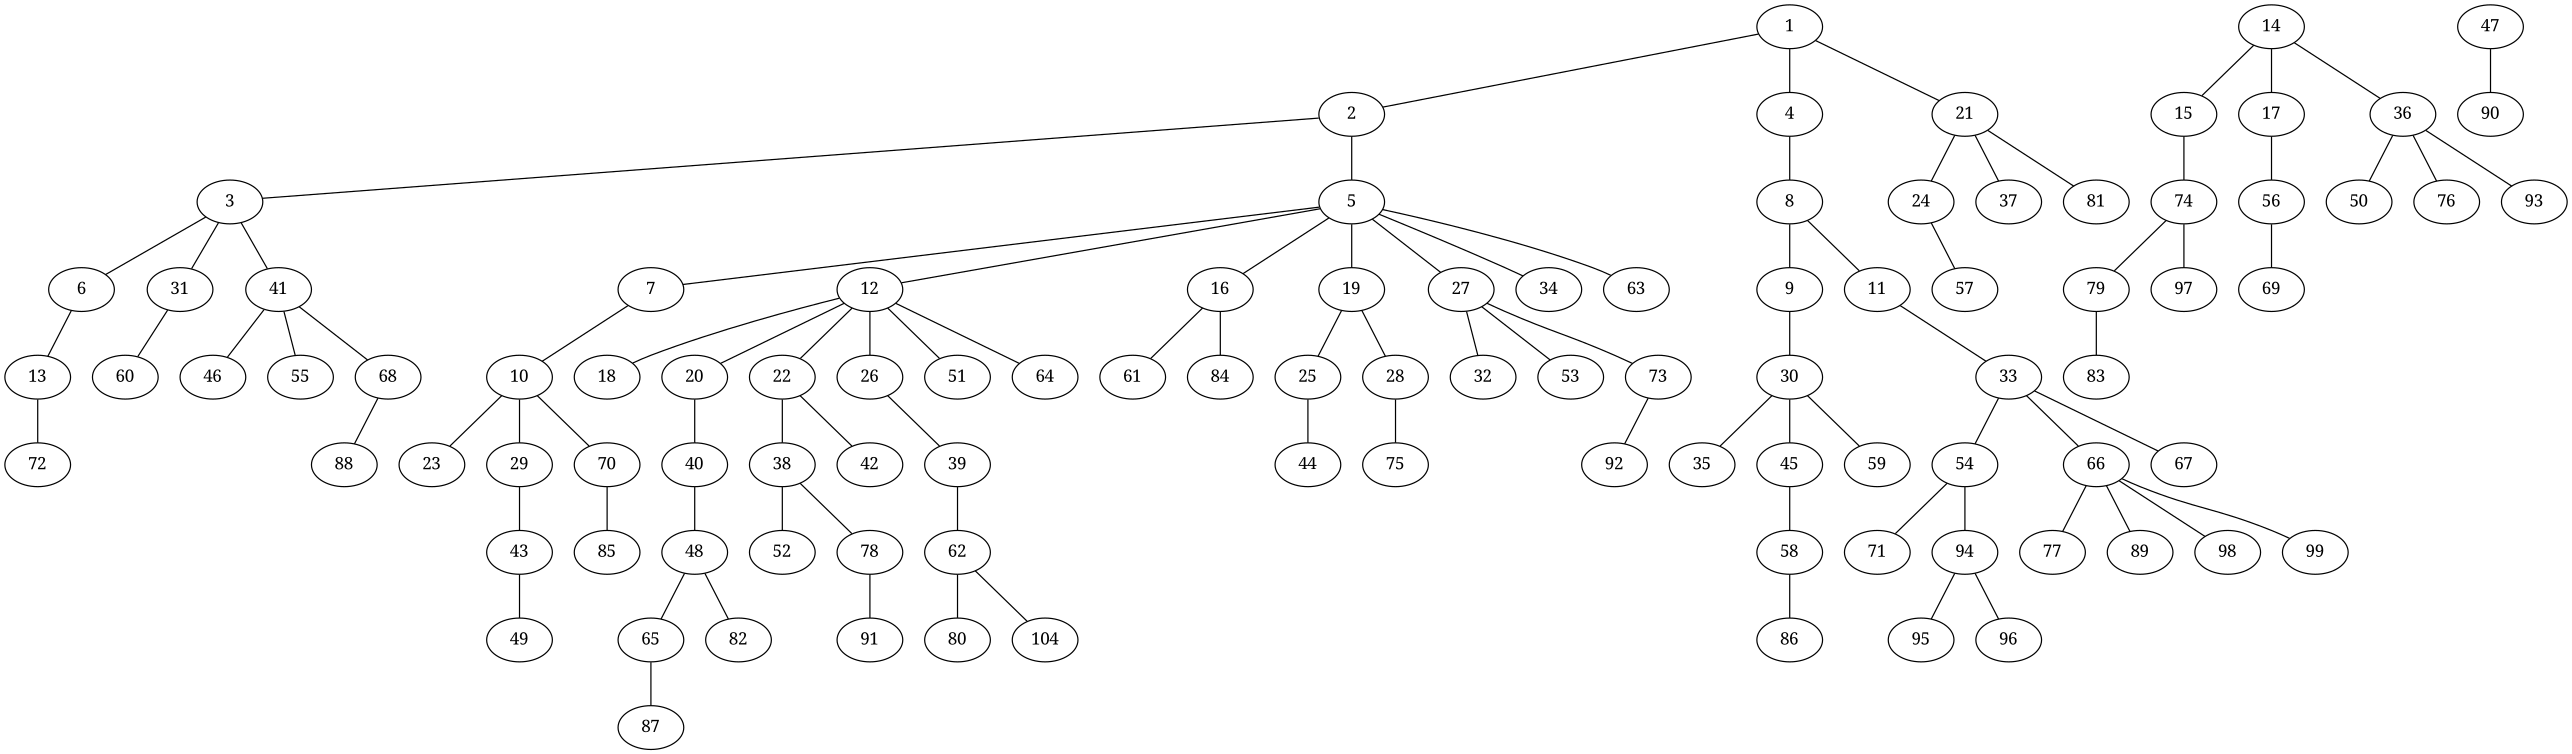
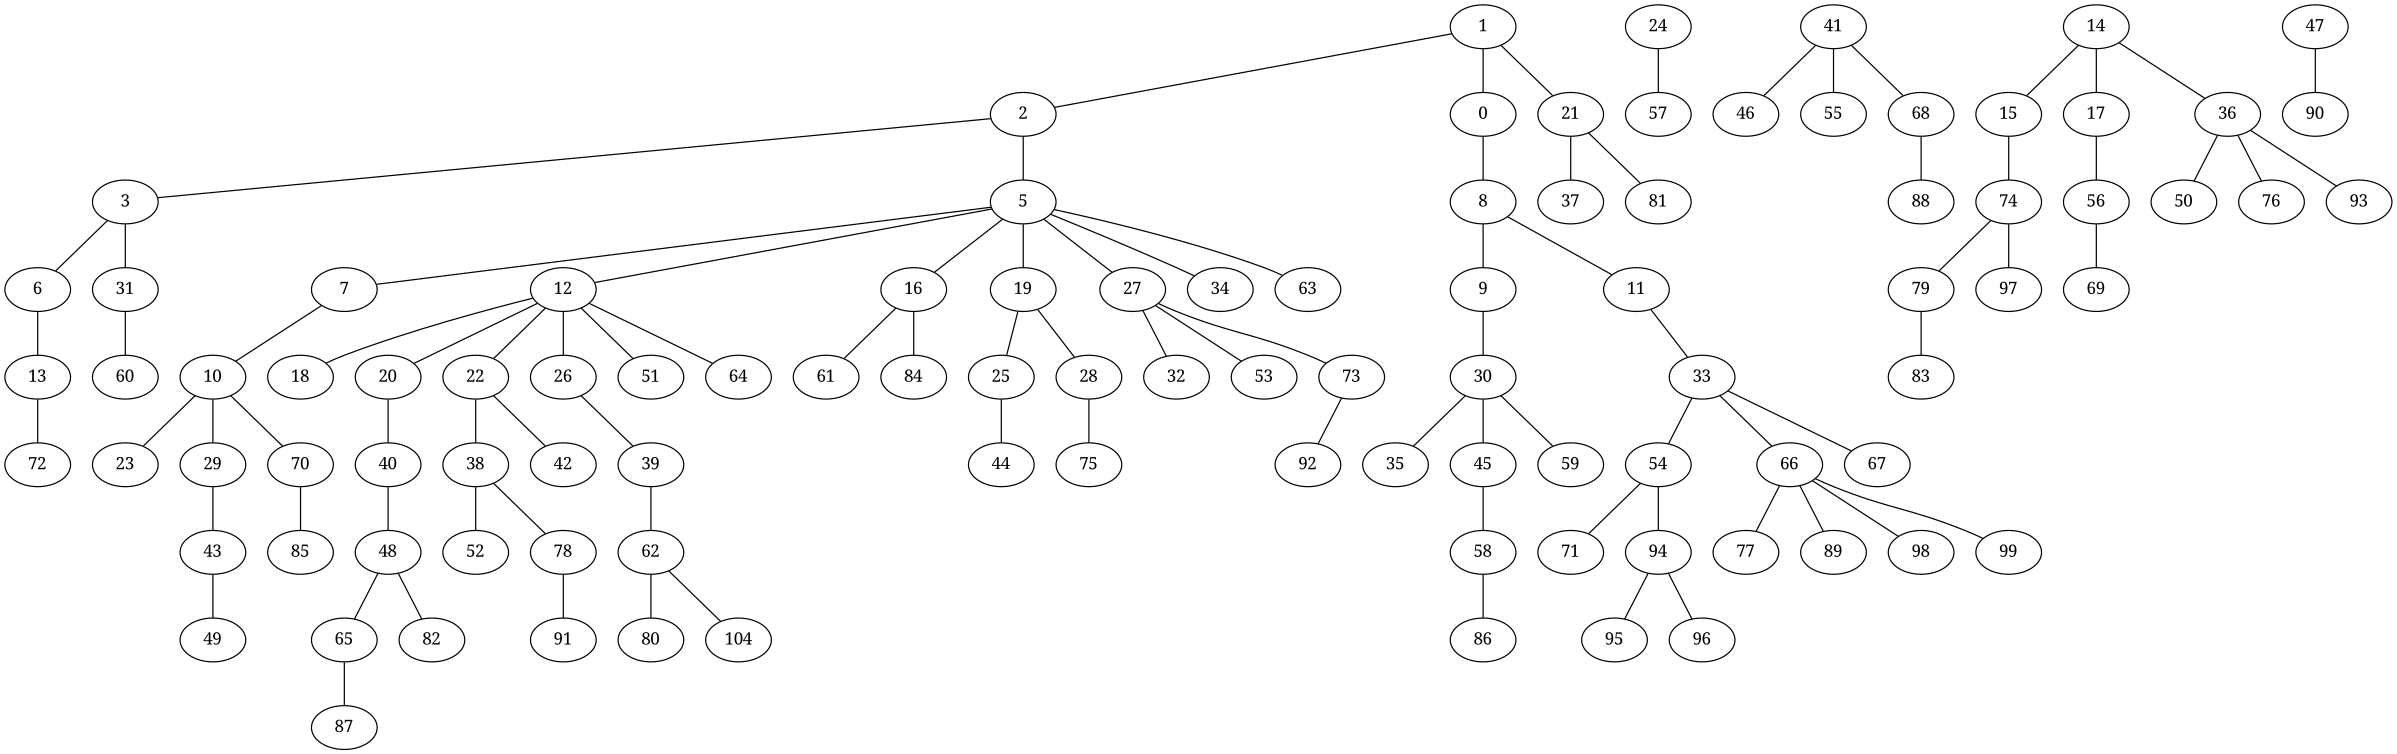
(1790, 114) -> (1483, 114)
(1943, 158) -> none
(254, 246) -> none
